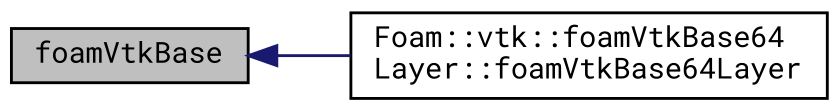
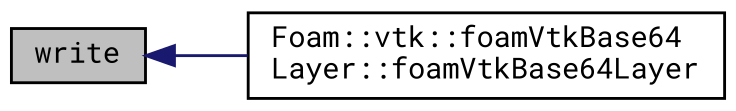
(130, 56) -> (78, 56)
